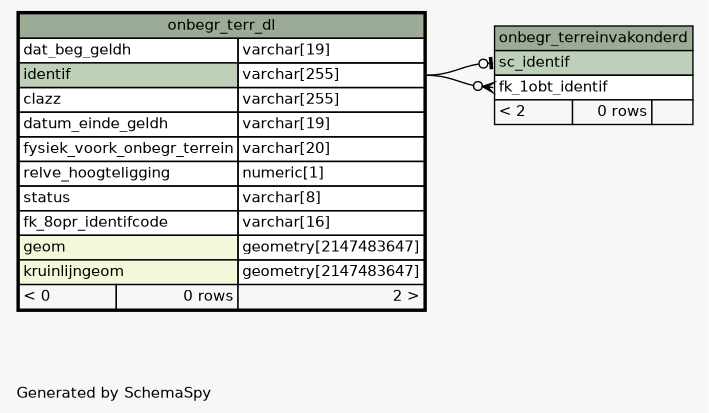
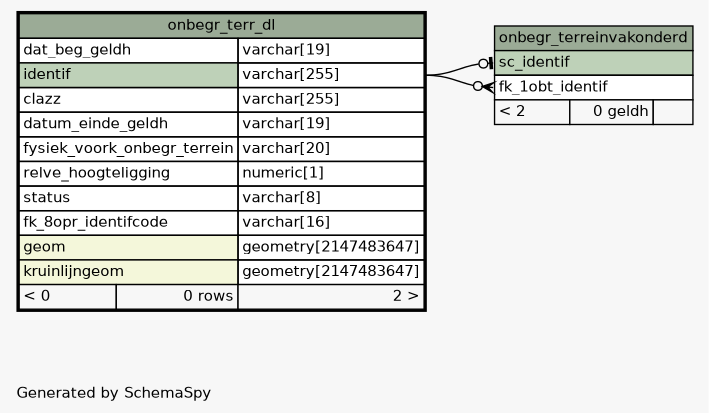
(622, 111) -> (621, 111)
